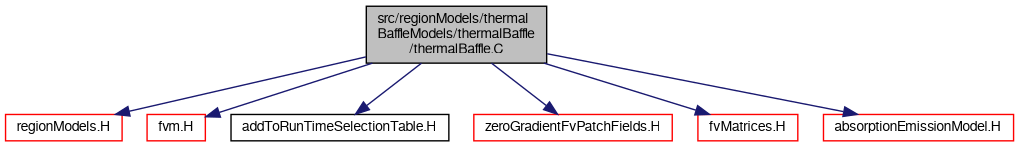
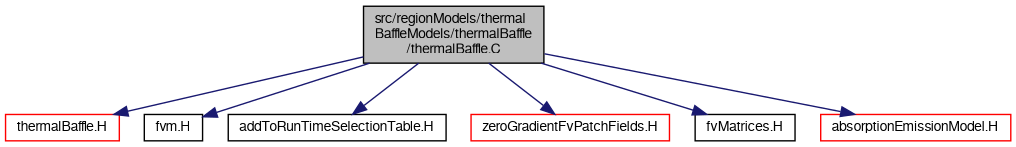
(64, 128) -> (62, 128)
(176, 128) -> (173, 128)
(748, 128) -> (745, 128)
